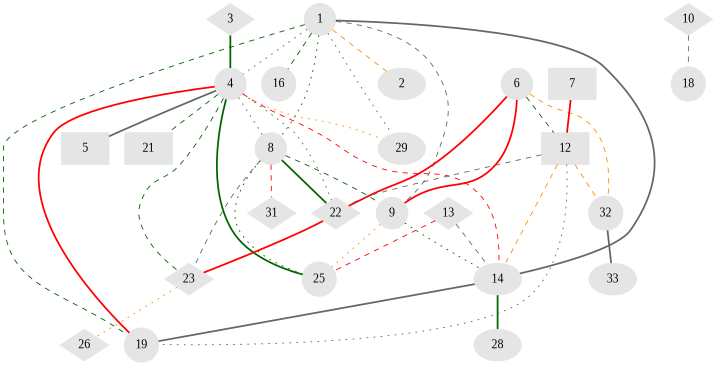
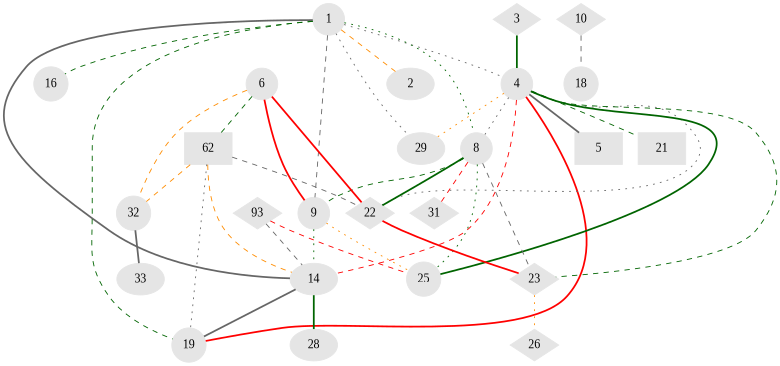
(572, 84) -> none
(565, 149) -> (208, 149)
(448, 213) -> (258, 213)
